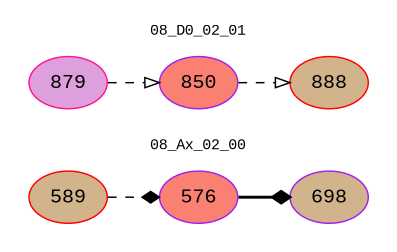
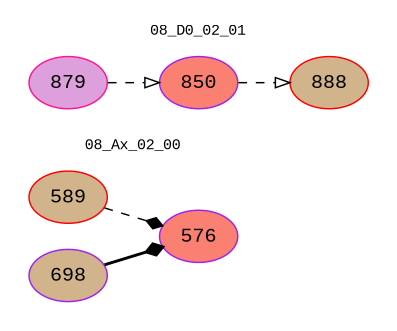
(255, 197) -> (125, 258)
